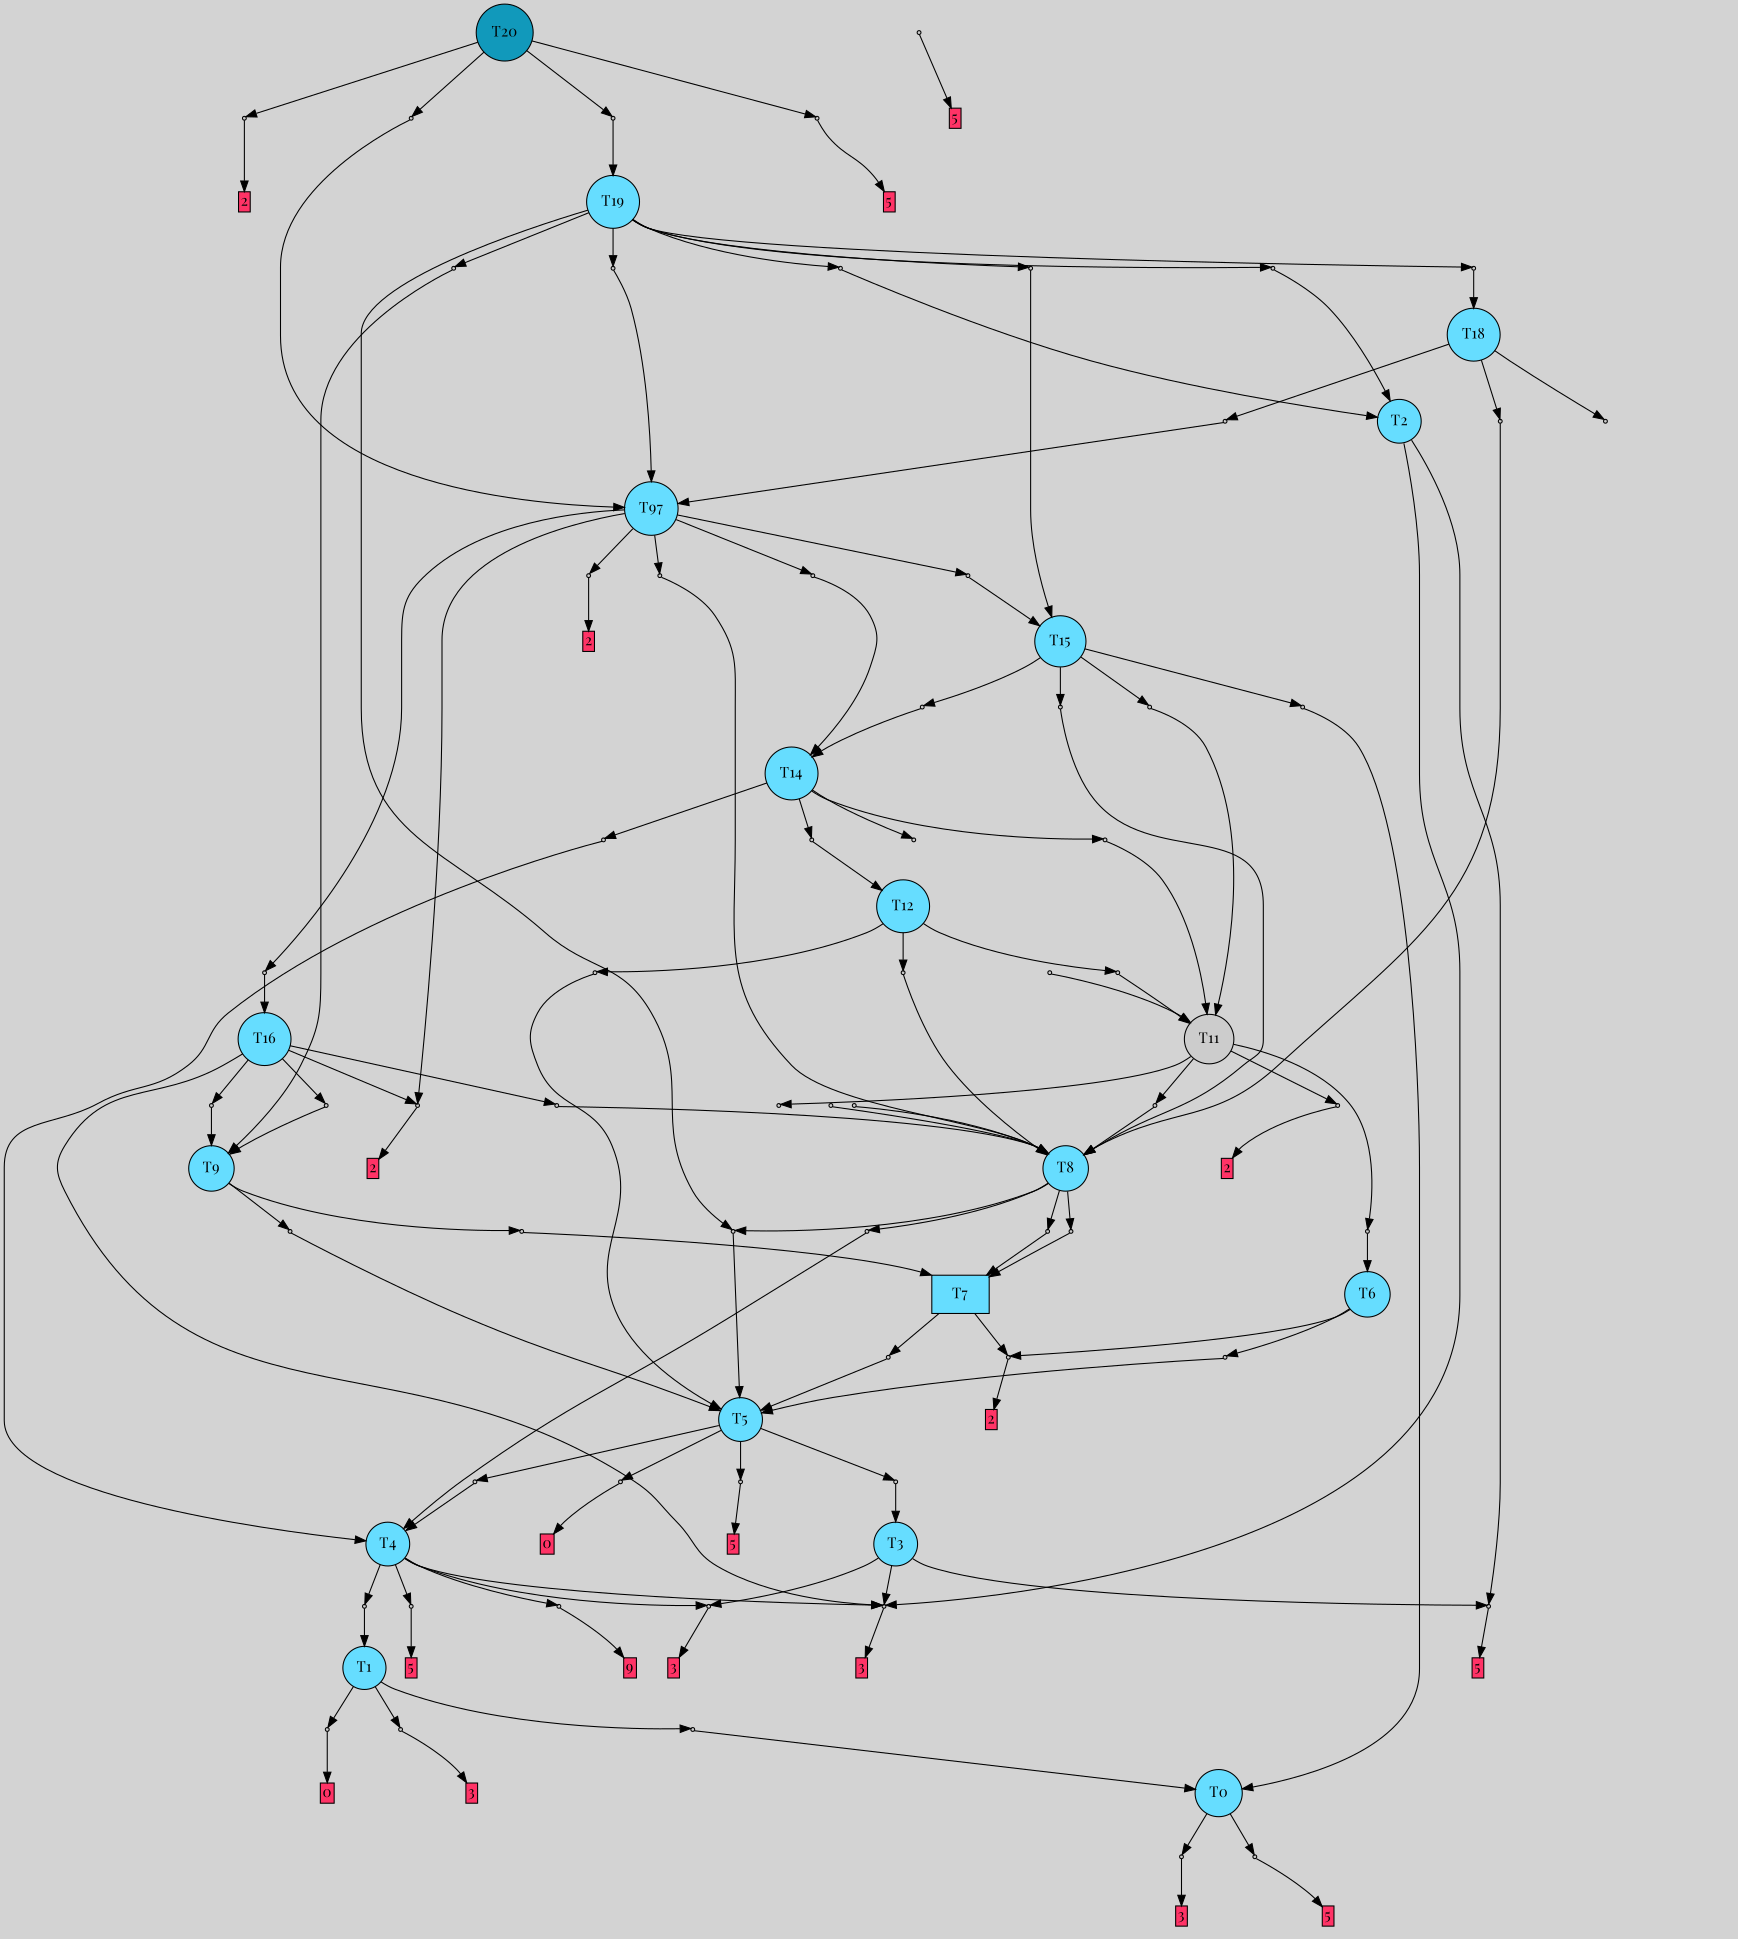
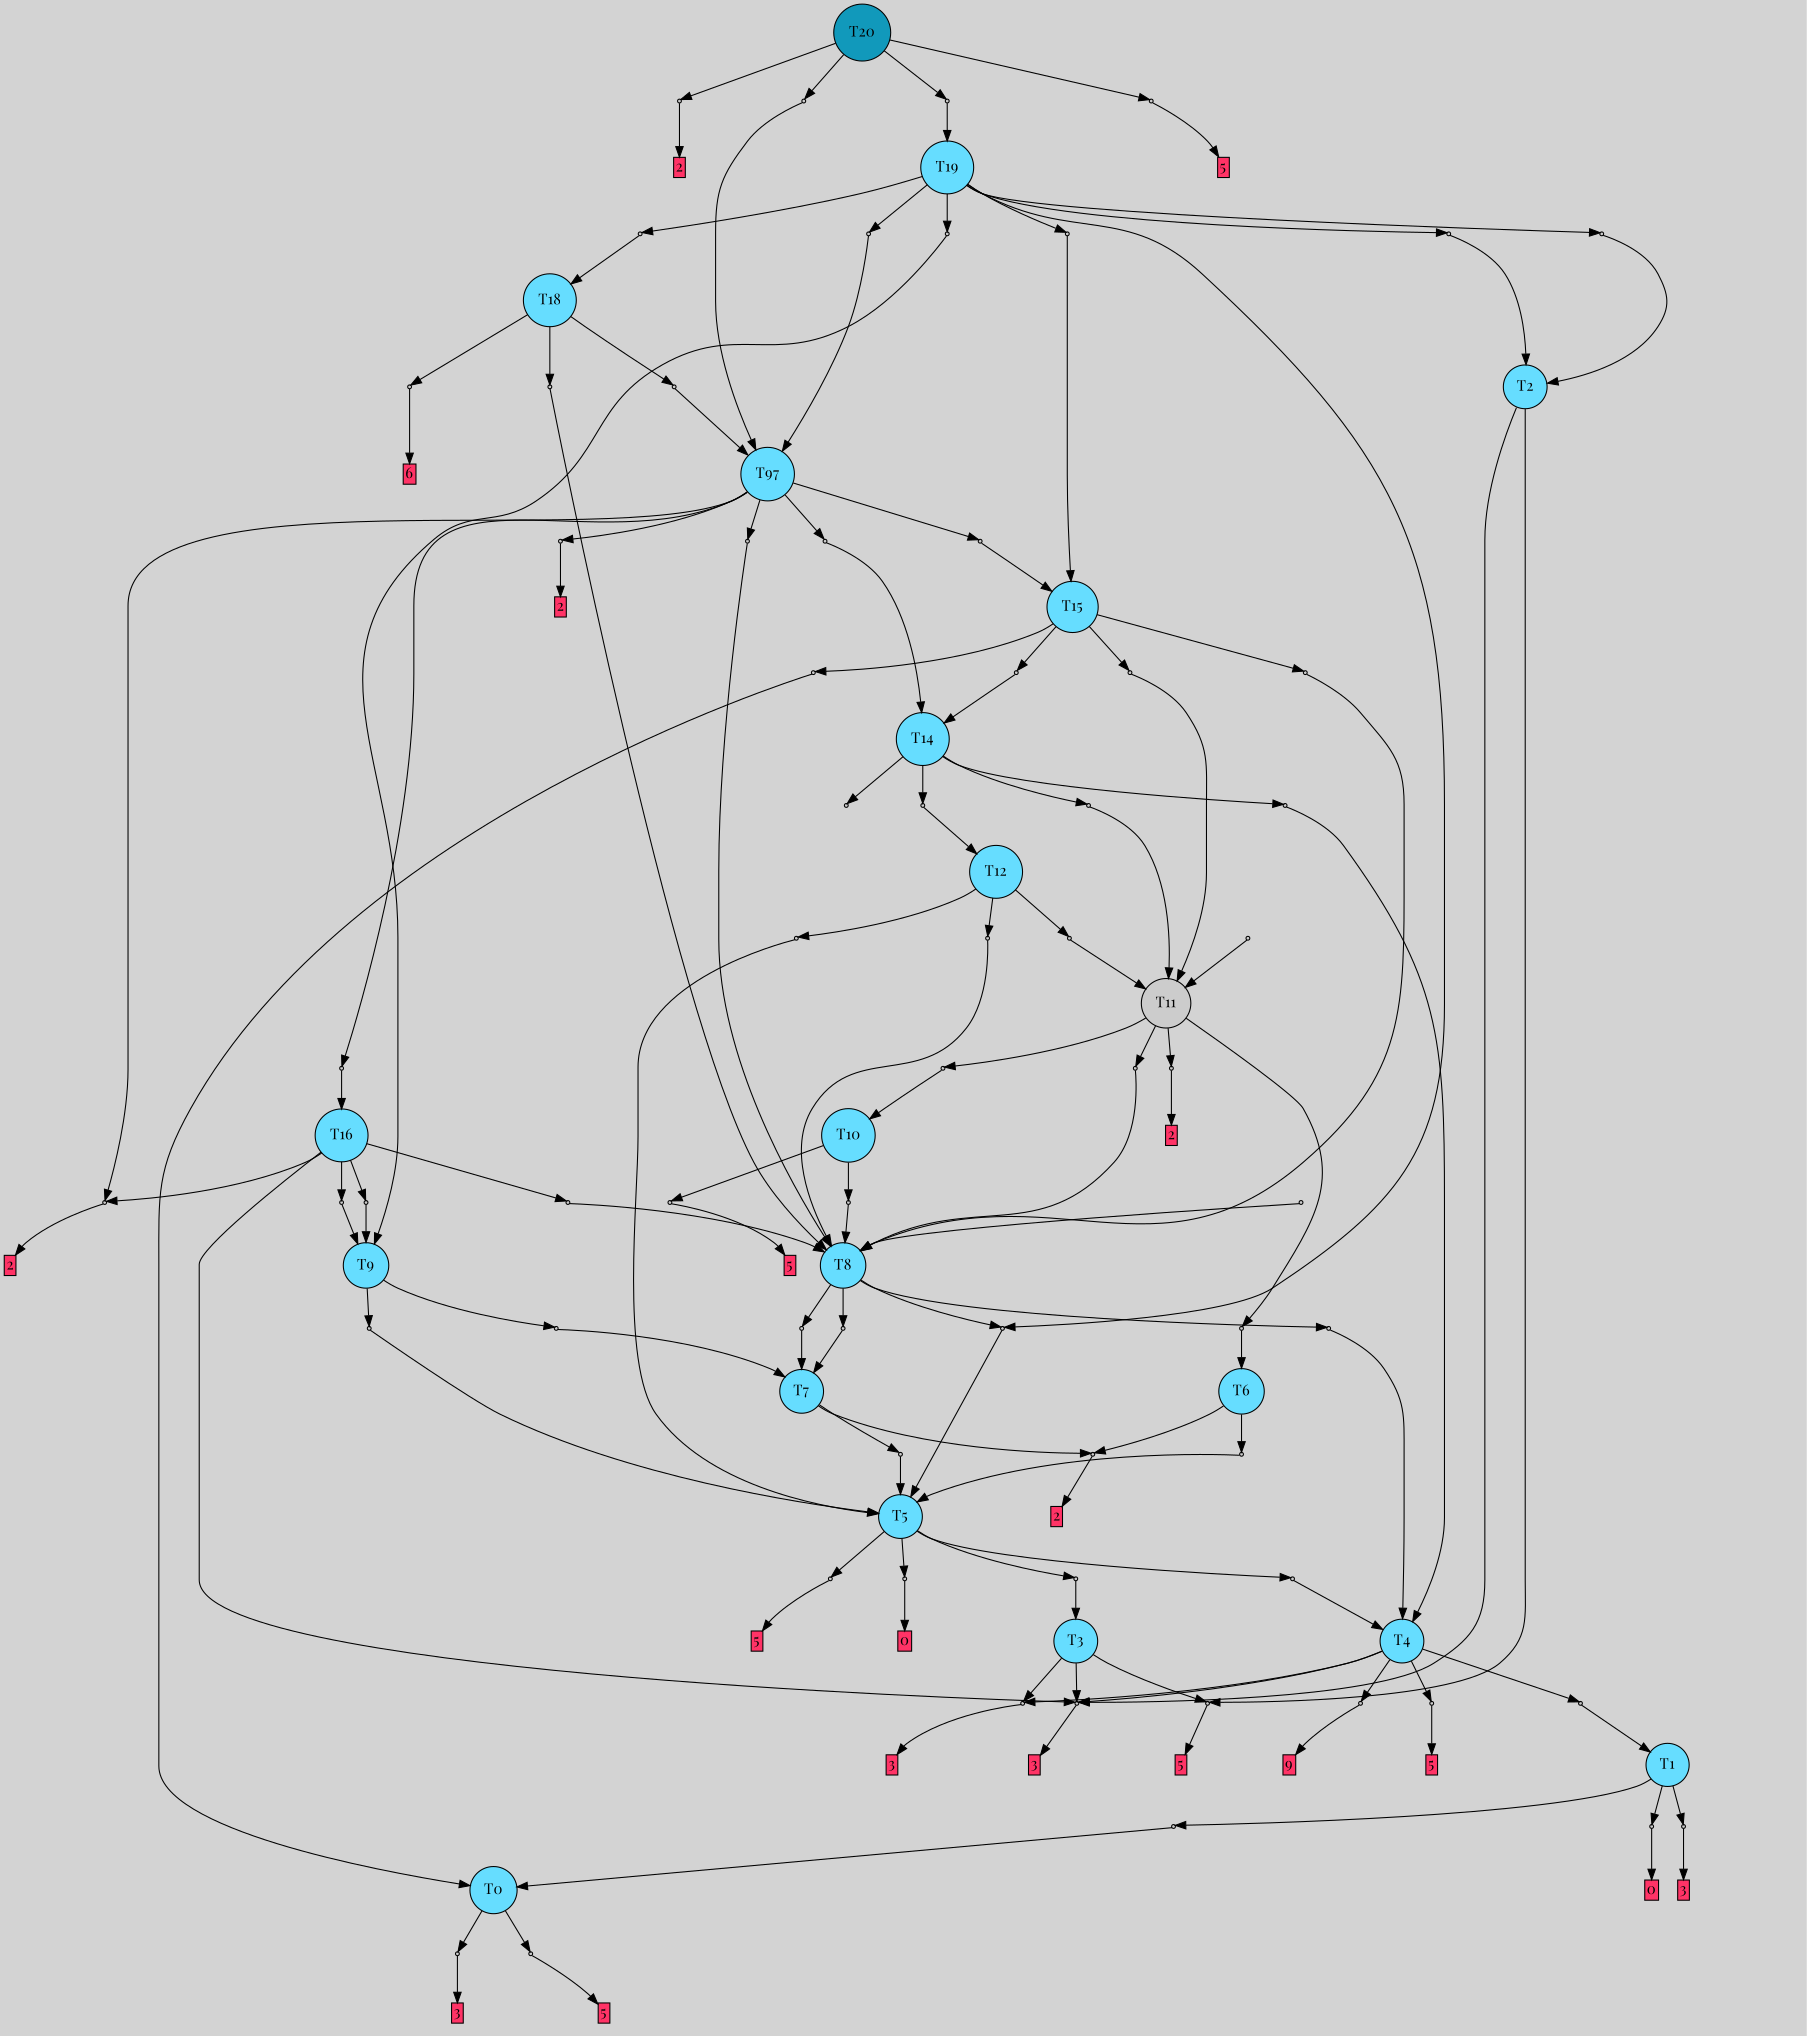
none -> (410, 474)
none -> (848, 1135)
(960, 1294) -> (802, 1391)
